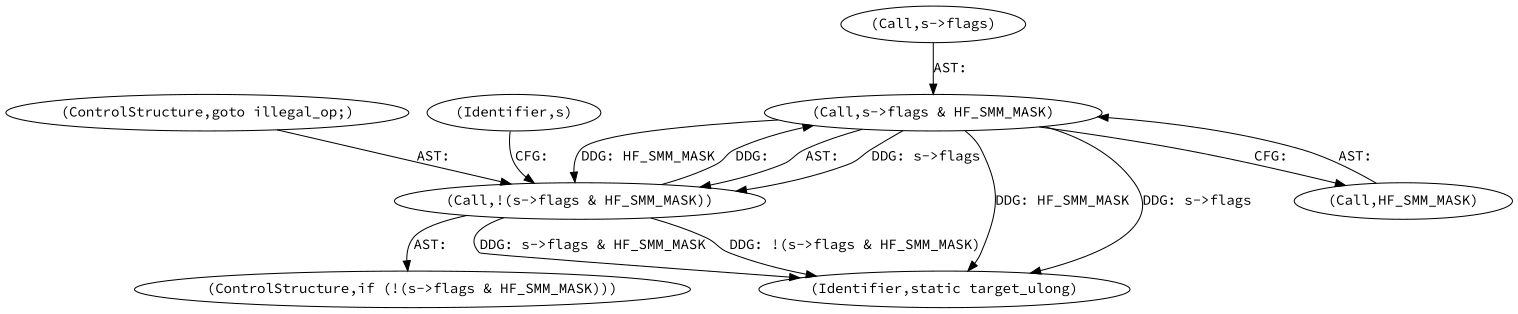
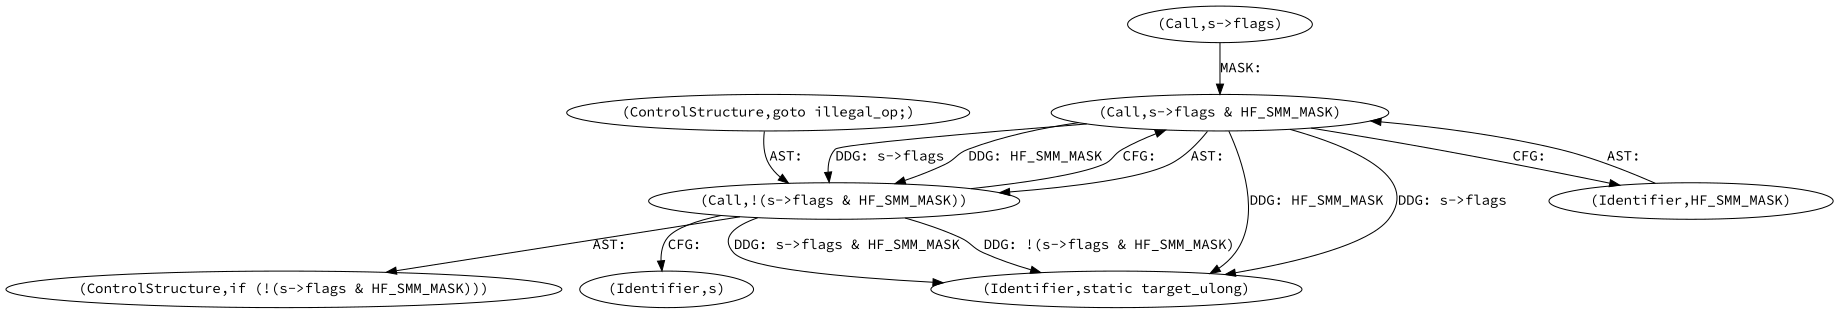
(955, 69) -> (1245, 69)
(512, 157) -> (671, 235)
(757, 157) -> (1144, 157)
(1403, 201) -> (1691, 201)
